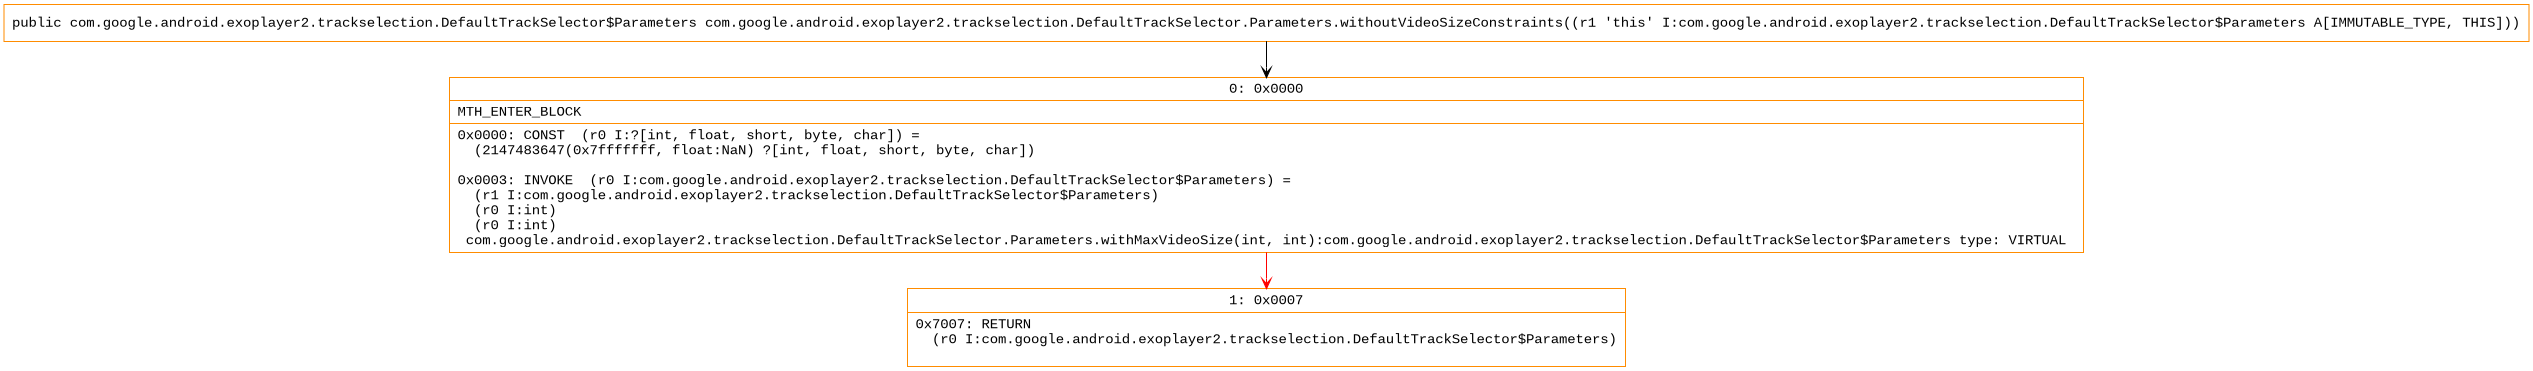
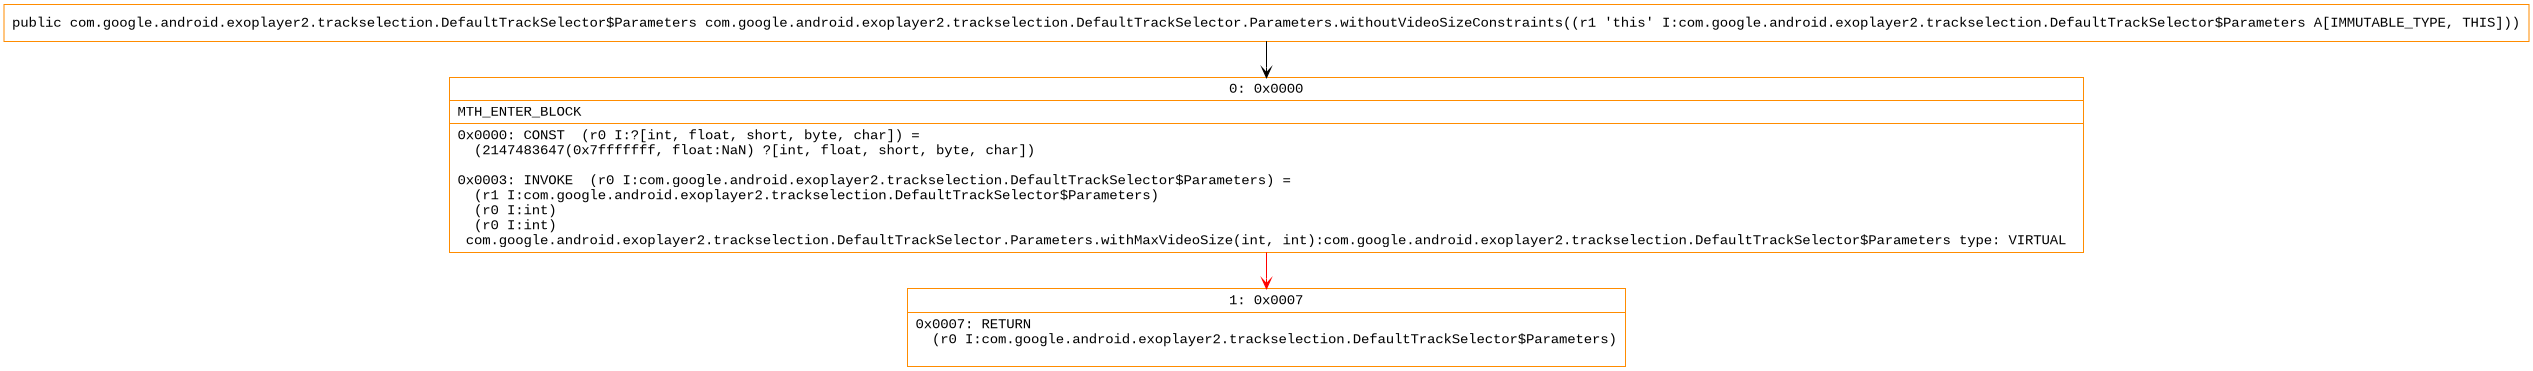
(982, 324) -> (982, 324)
